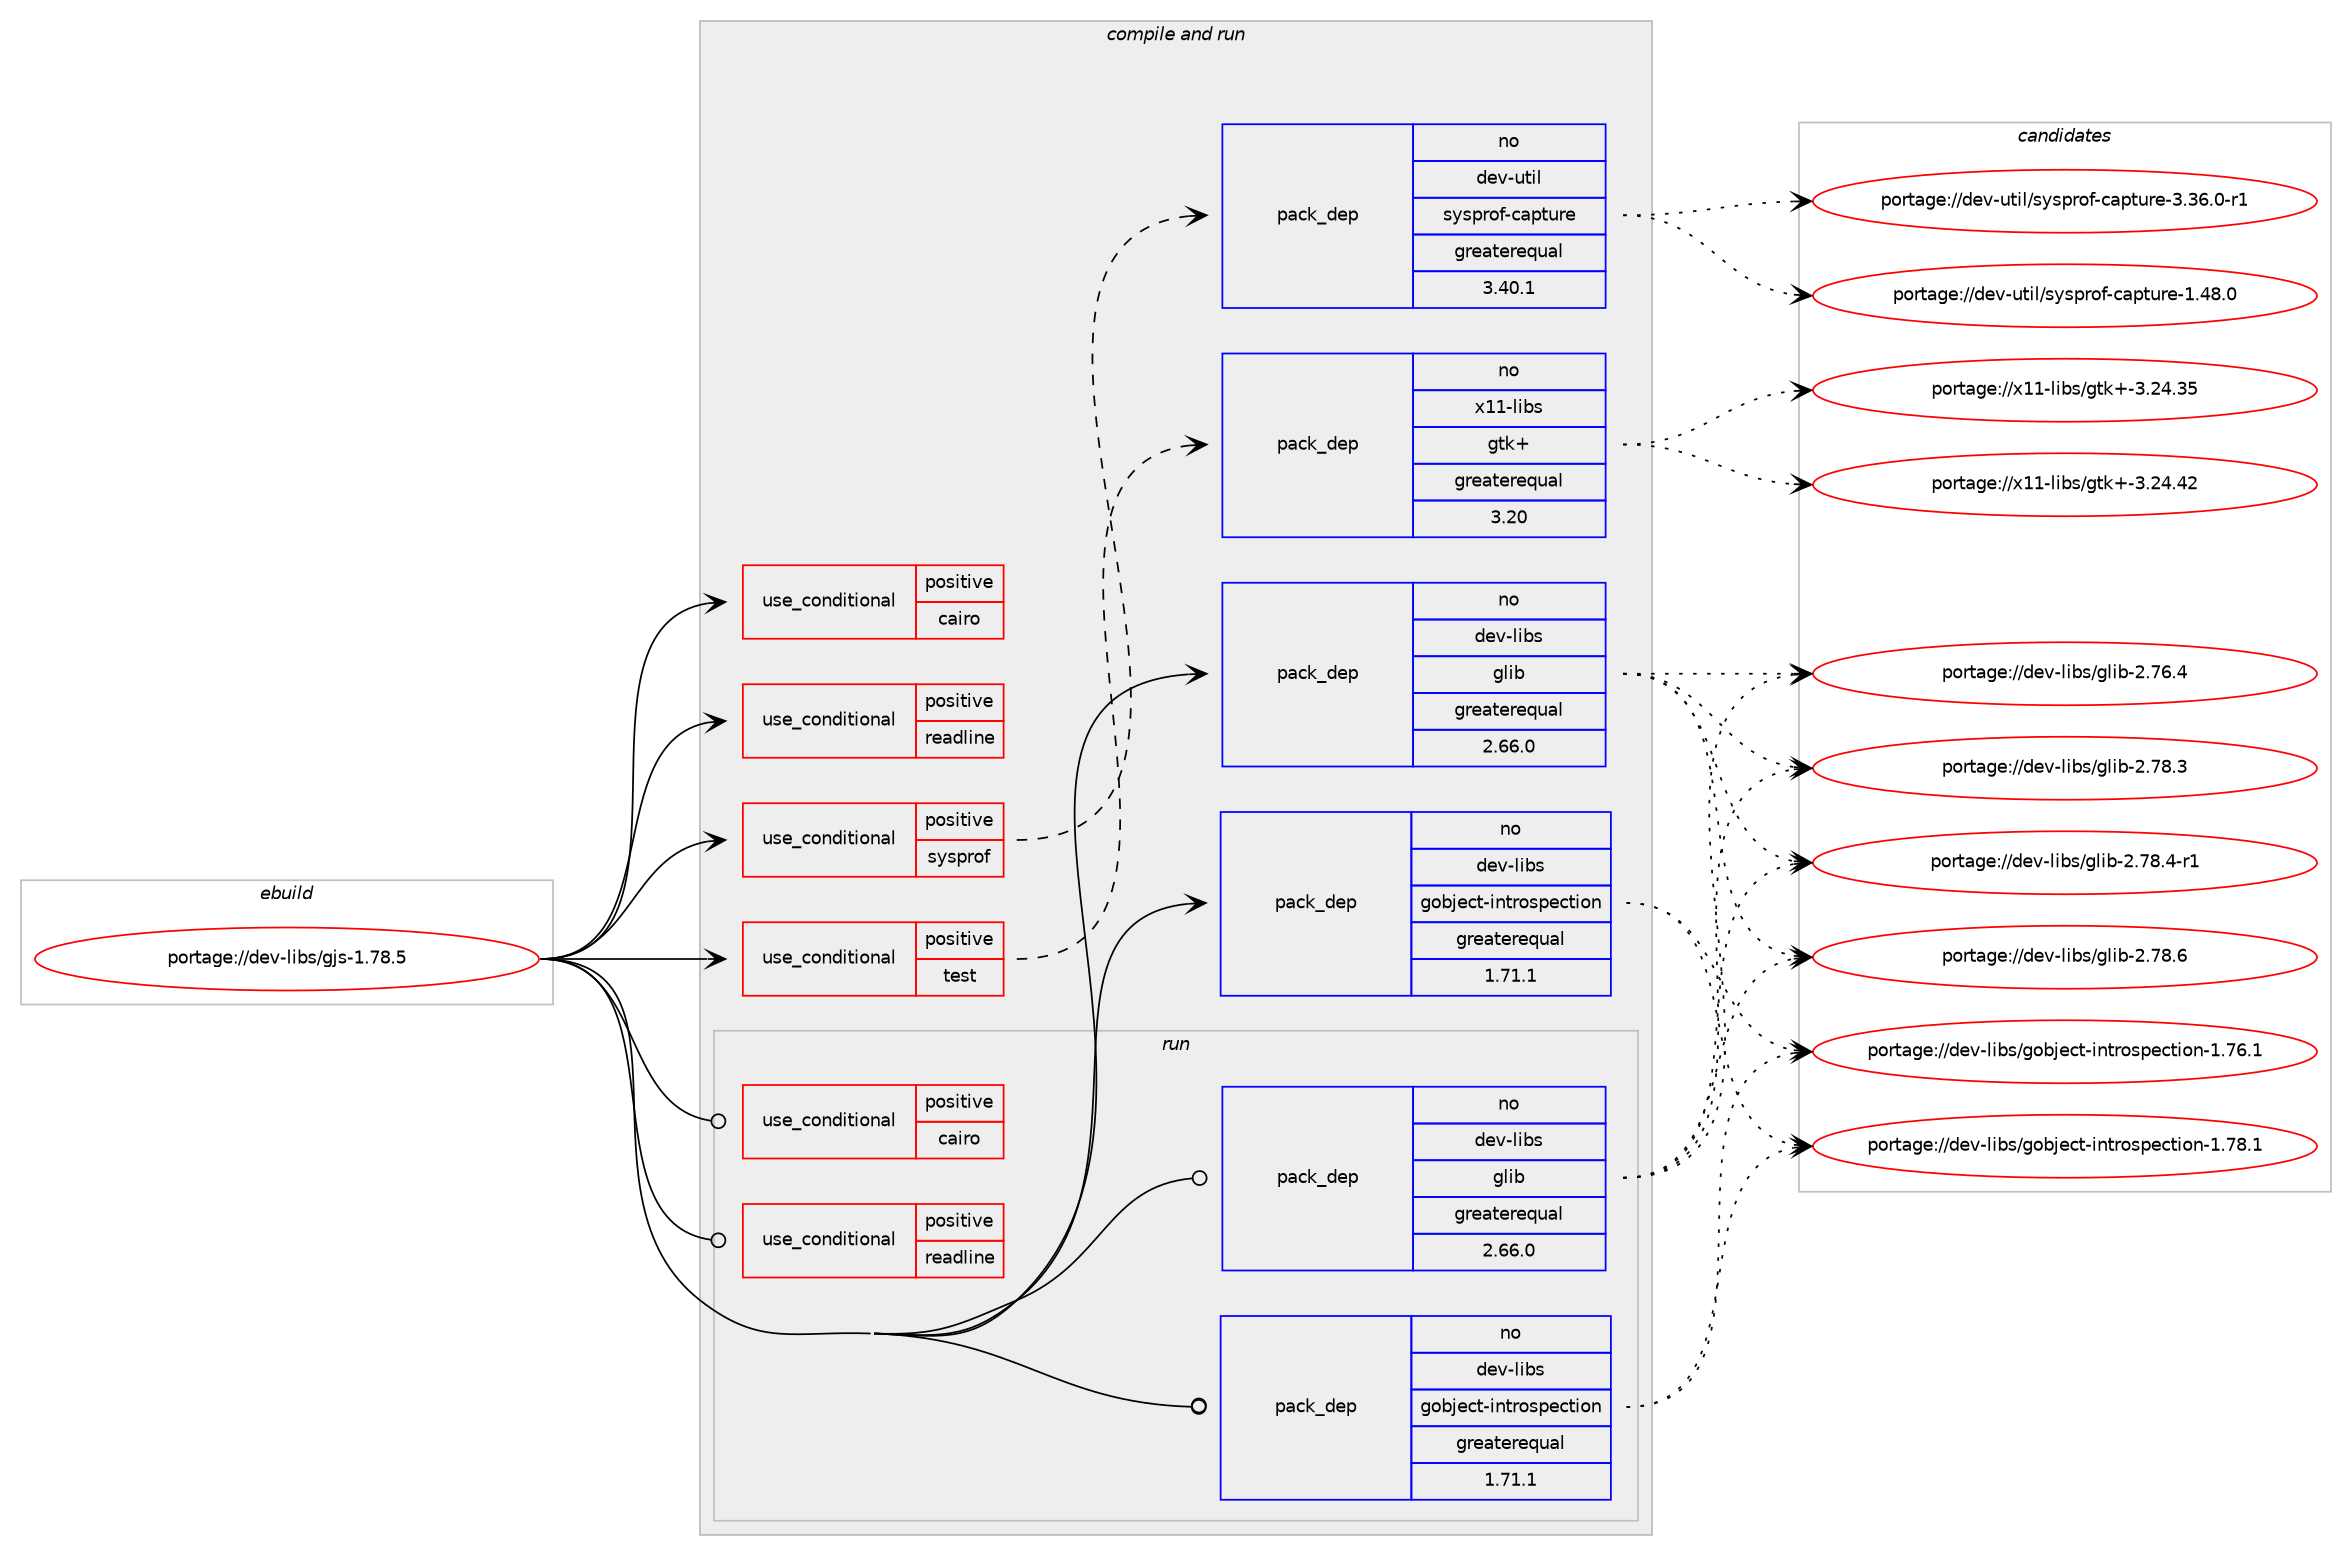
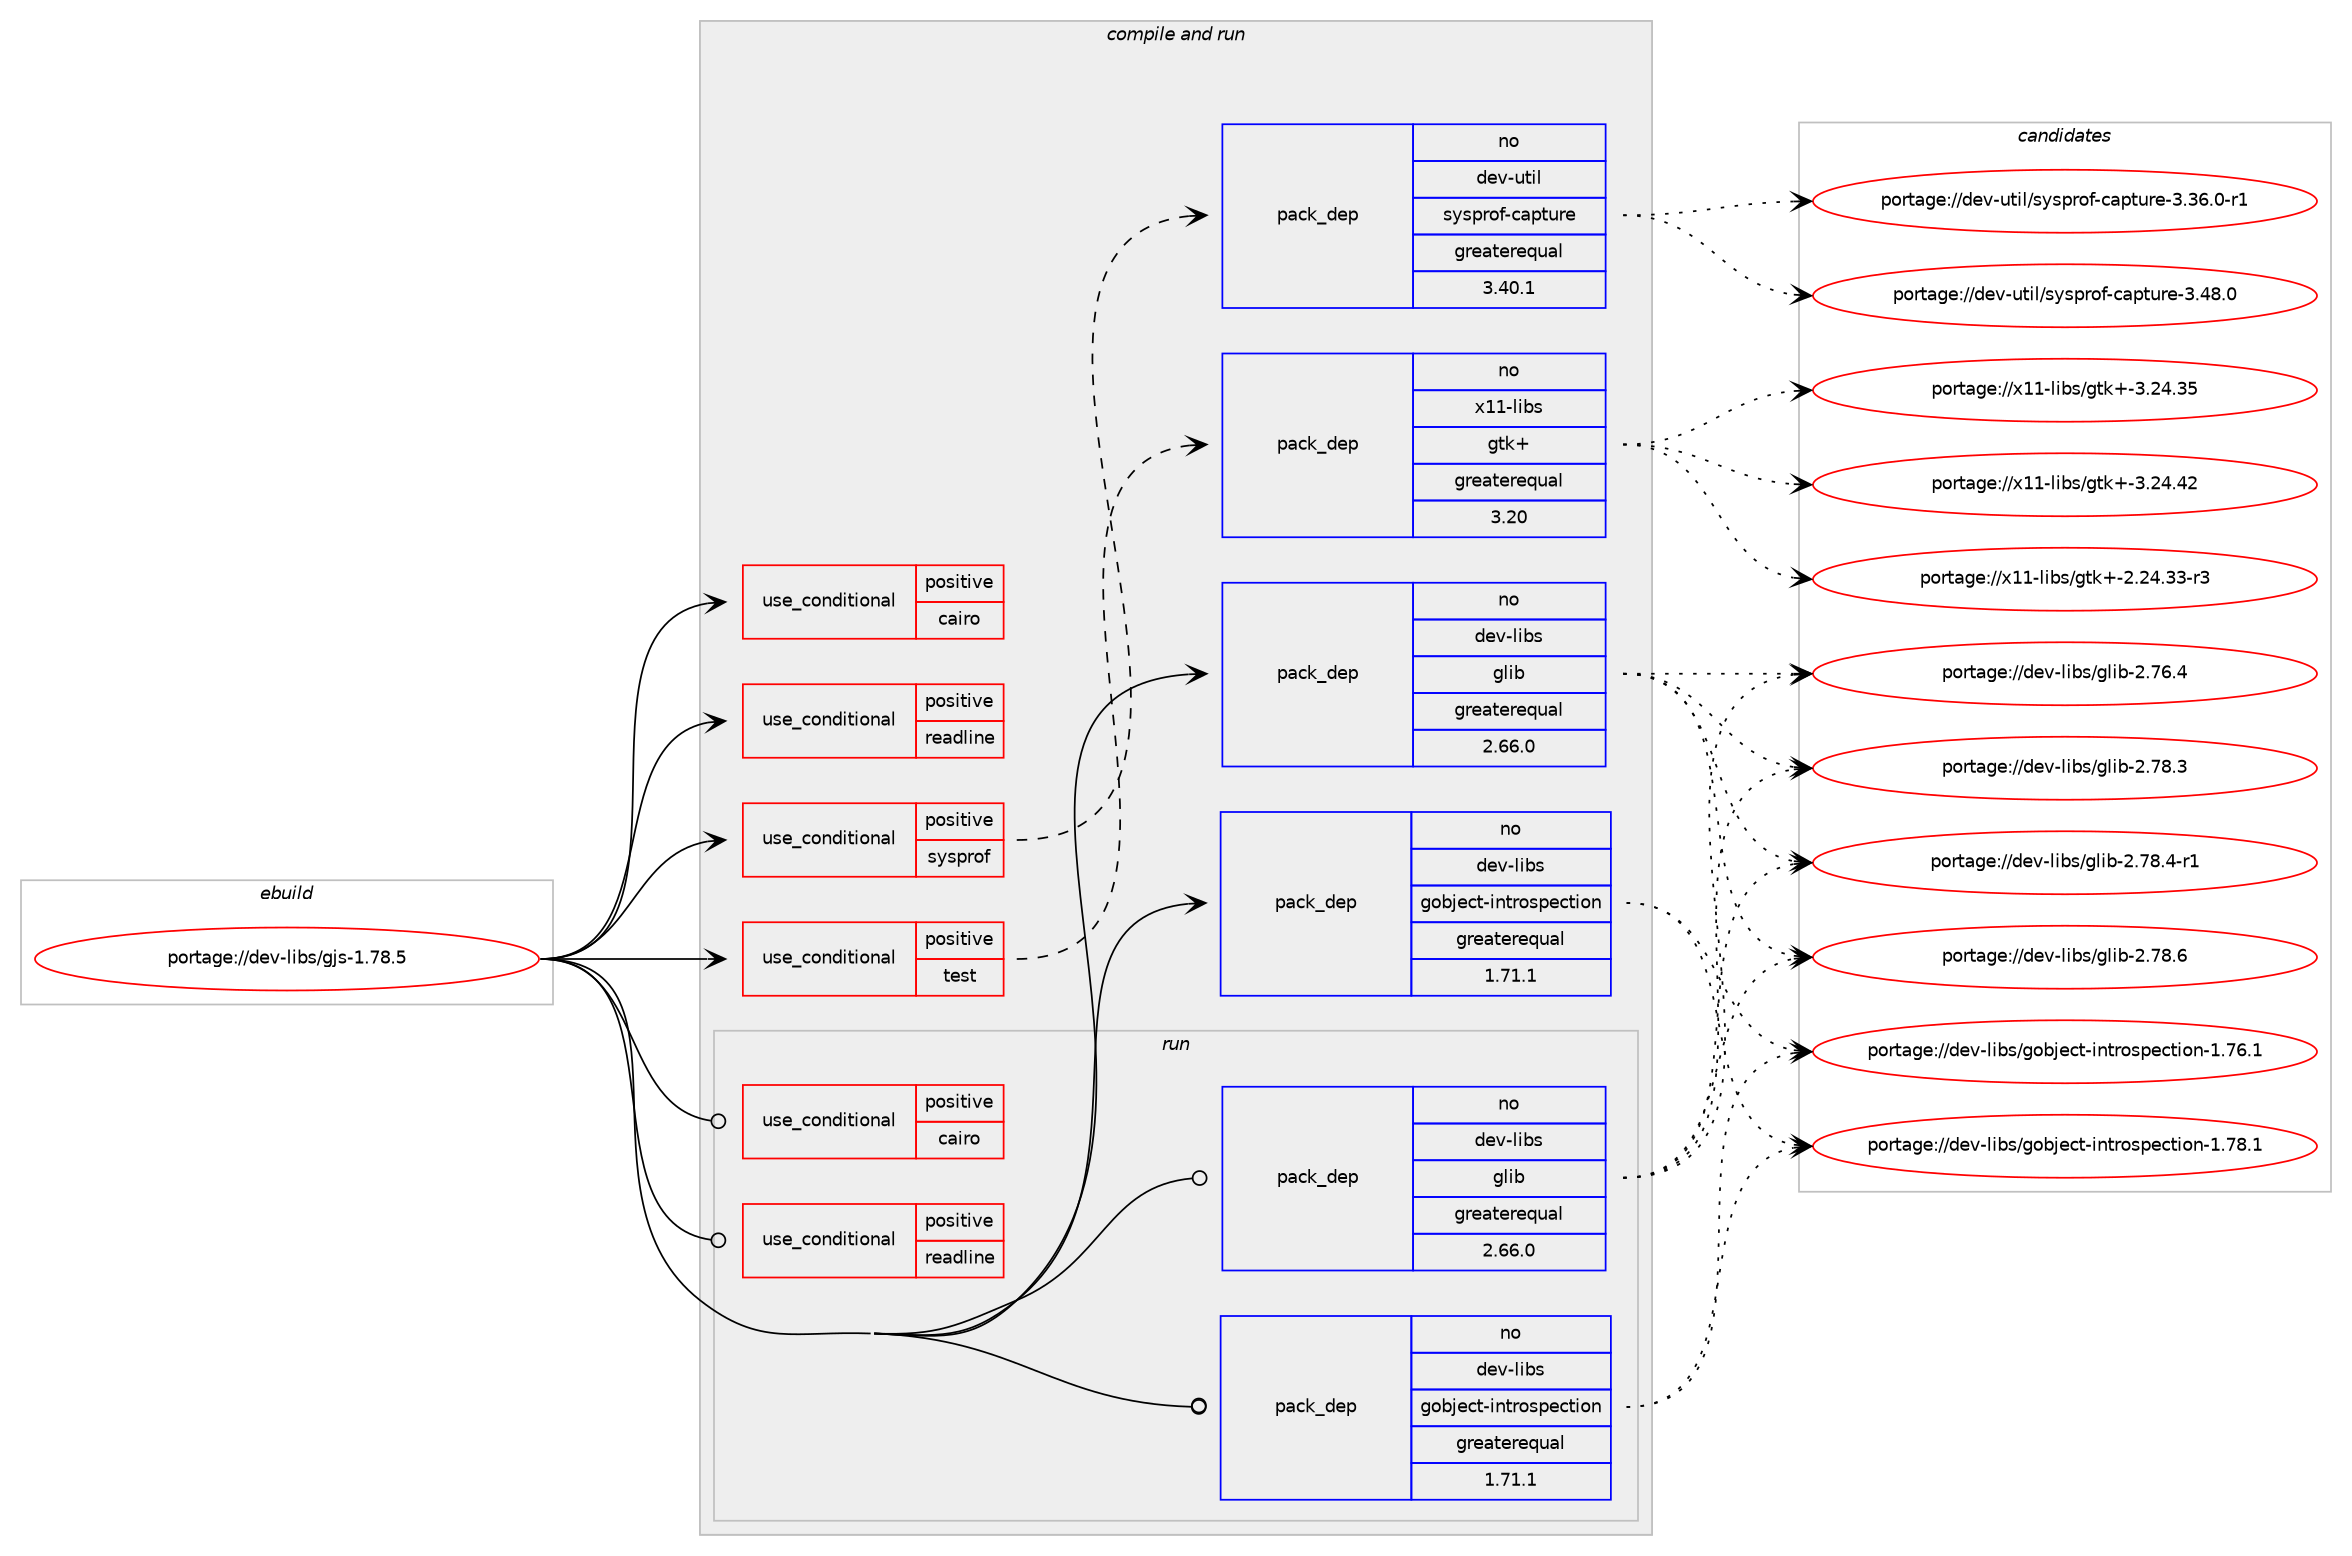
(2065, 296) -> (2065, 296)
none -> (2065, 579)
